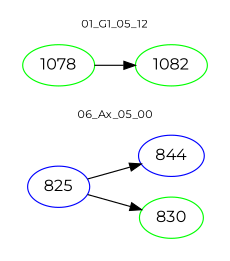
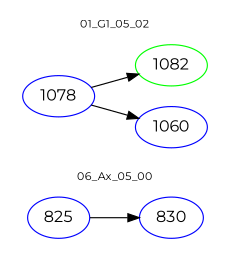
(115, 25) -> (115, 25)
(59, 65) -> (59, 96)
none -> (171, 127)
(171, 156) -> none
(171, 218) -> (171, 218)
